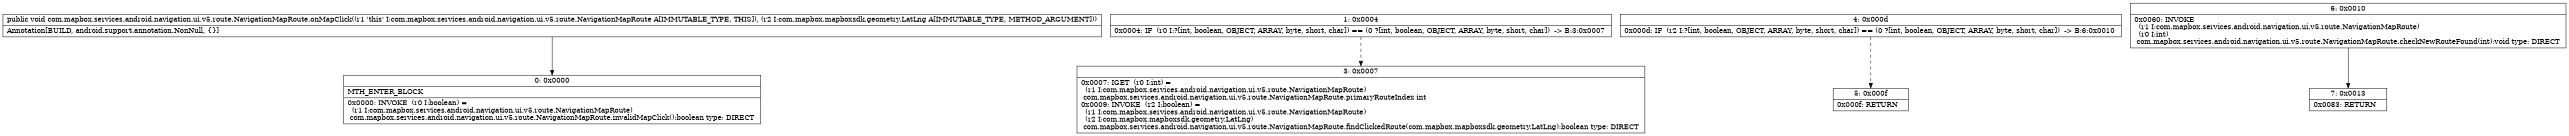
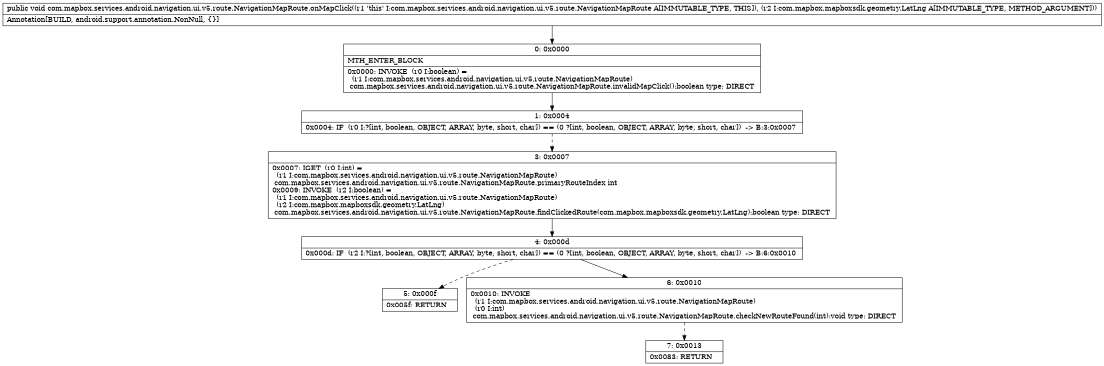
(2167, 20) -> (503, 294)
(2348, 66) -> (684, 329)
none -> (552, 99)
(1871, 105) -> (420, 305)
none -> (552, 225)
none -> (602, 268)
